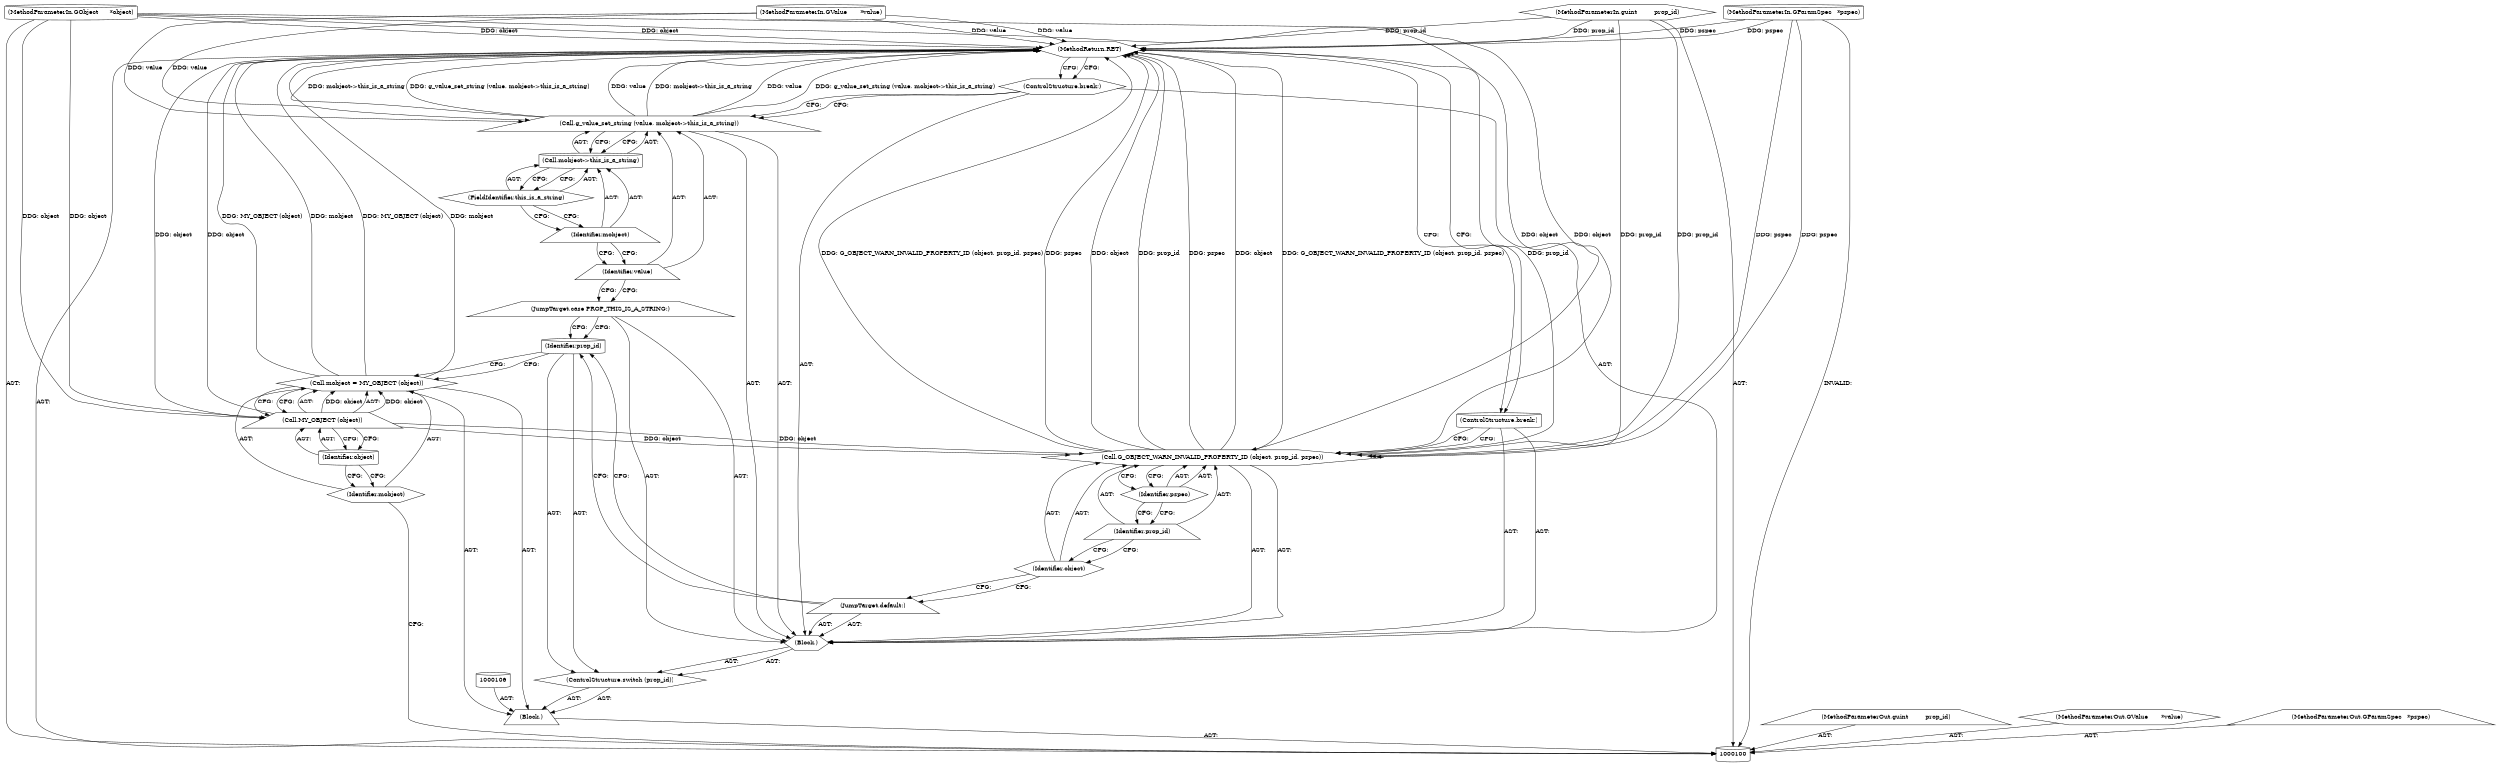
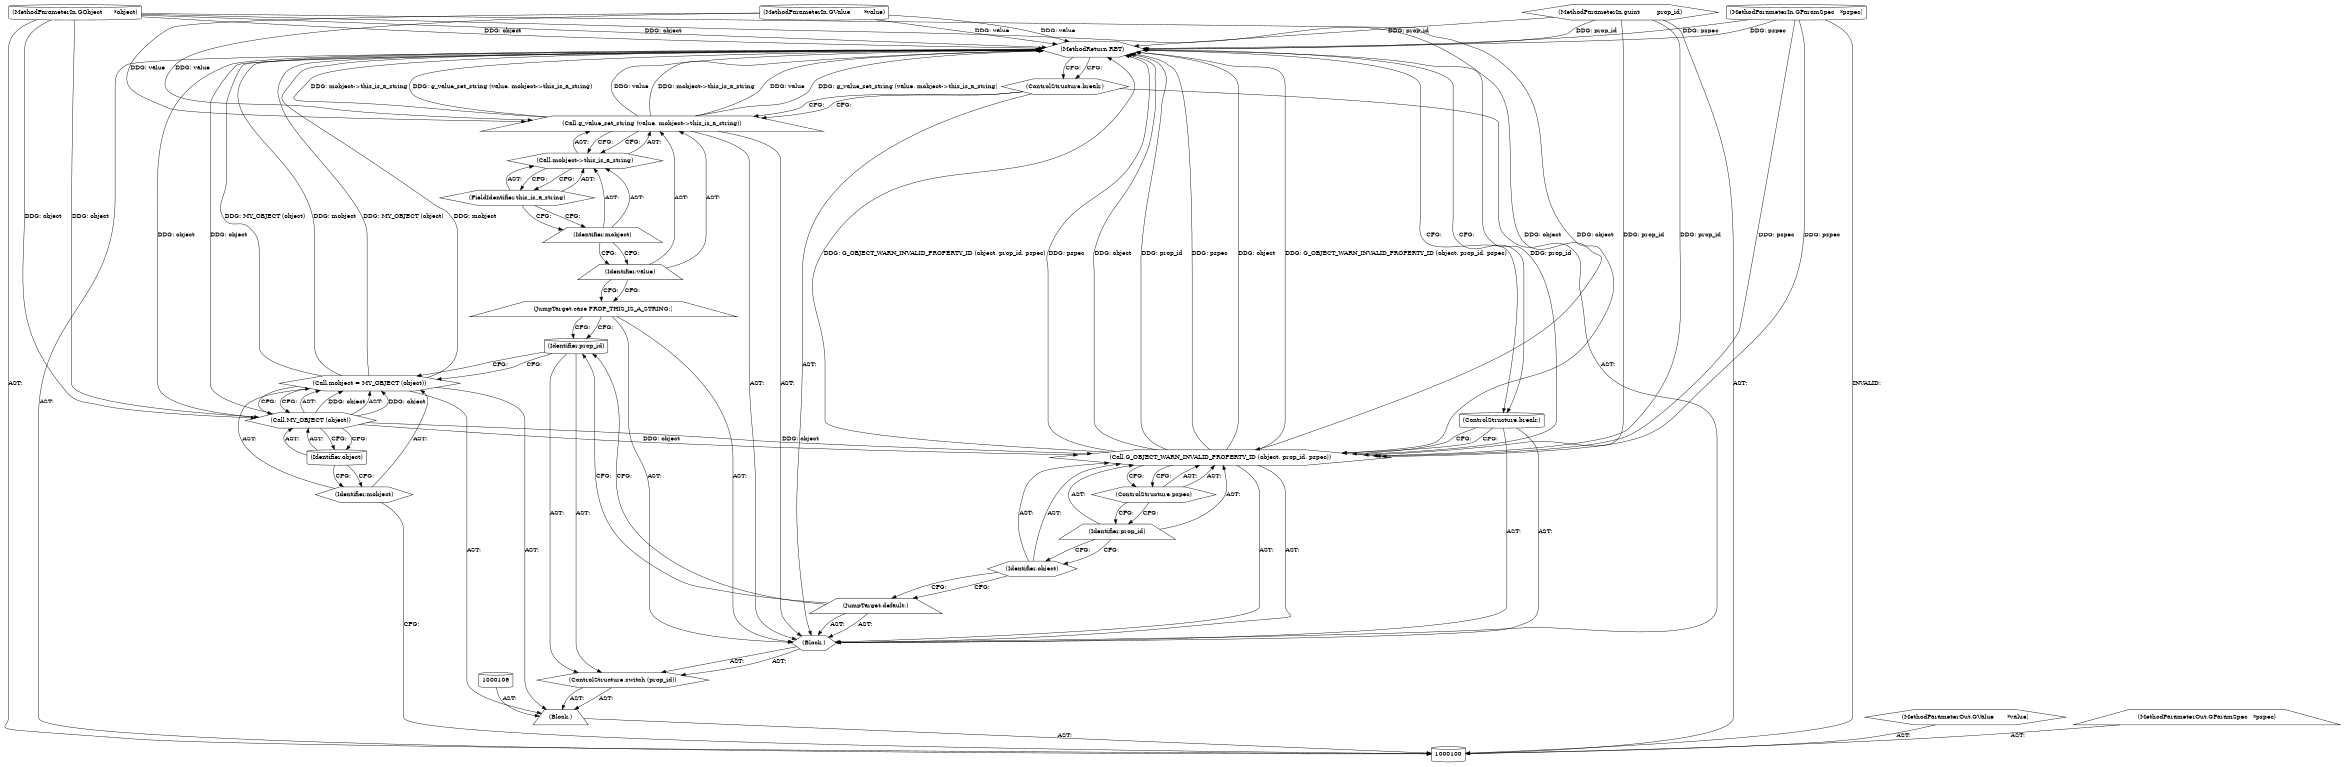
(591, 161) -> (585, 161)
(323, 420) -> (311, 420)
(1164, 495) -> (1154, 495)
(1886, 717) -> none
